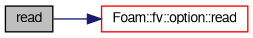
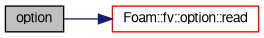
(29, 19) -> (35, 19)
